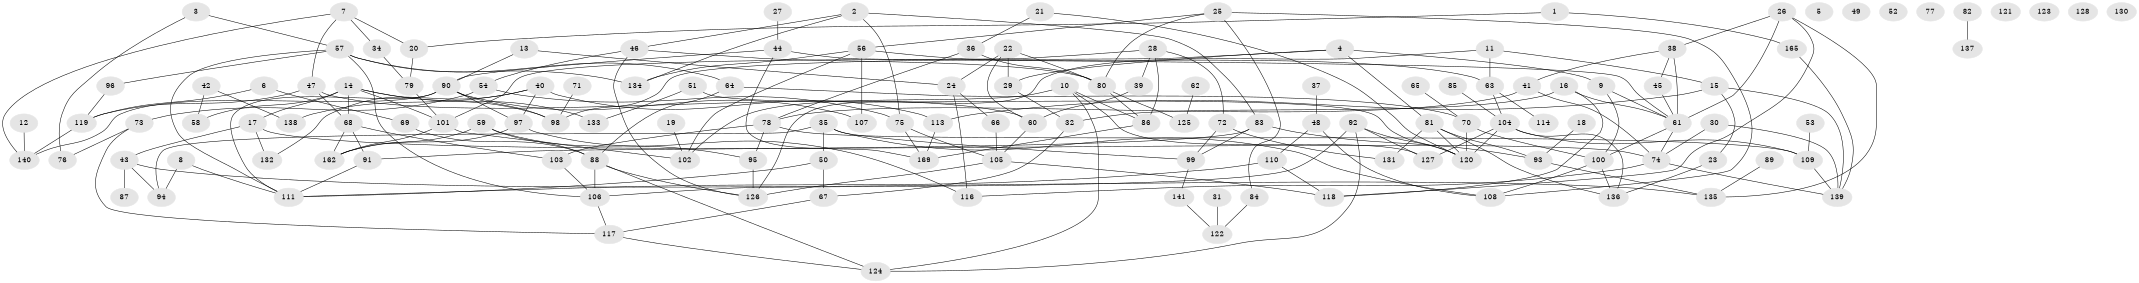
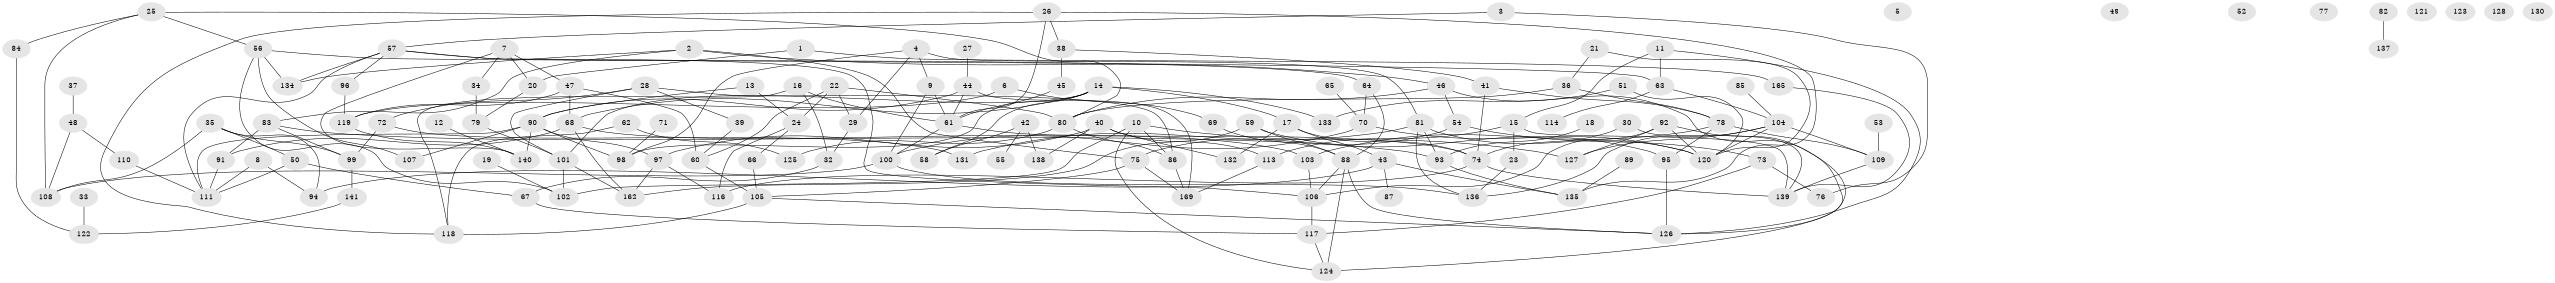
(1677, 86) -> none
none -> (1001, 160)
(1301, 179) -> (465, 155)
(1217, 197) -> (84, 197)
